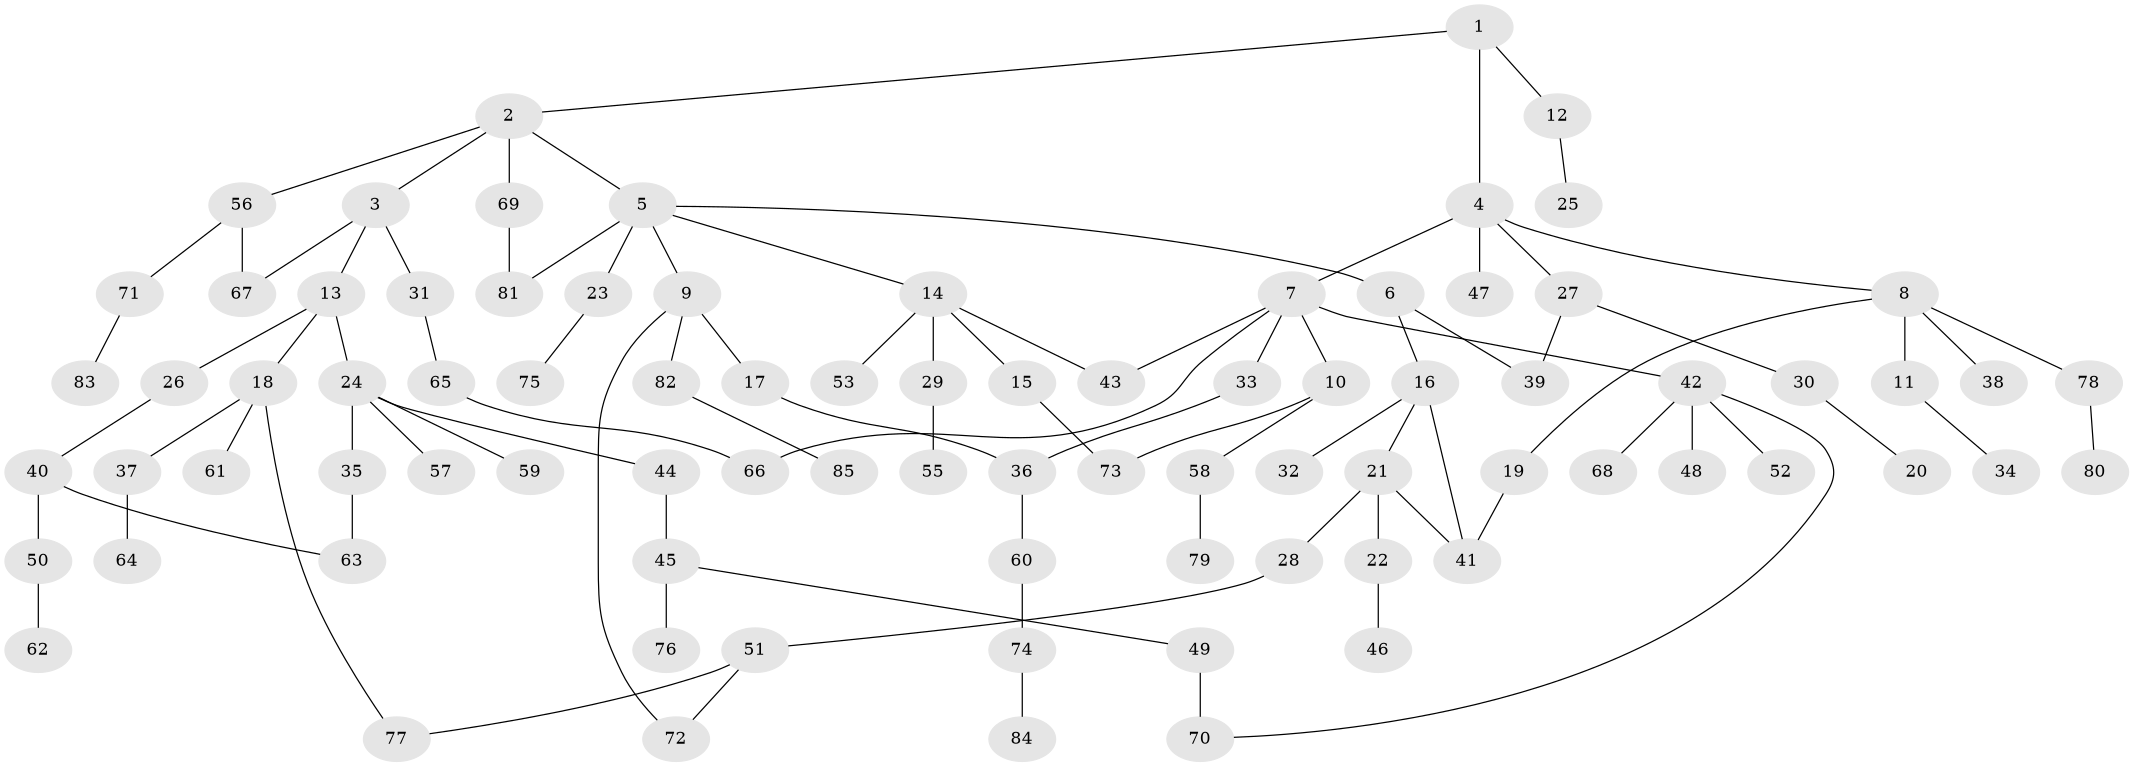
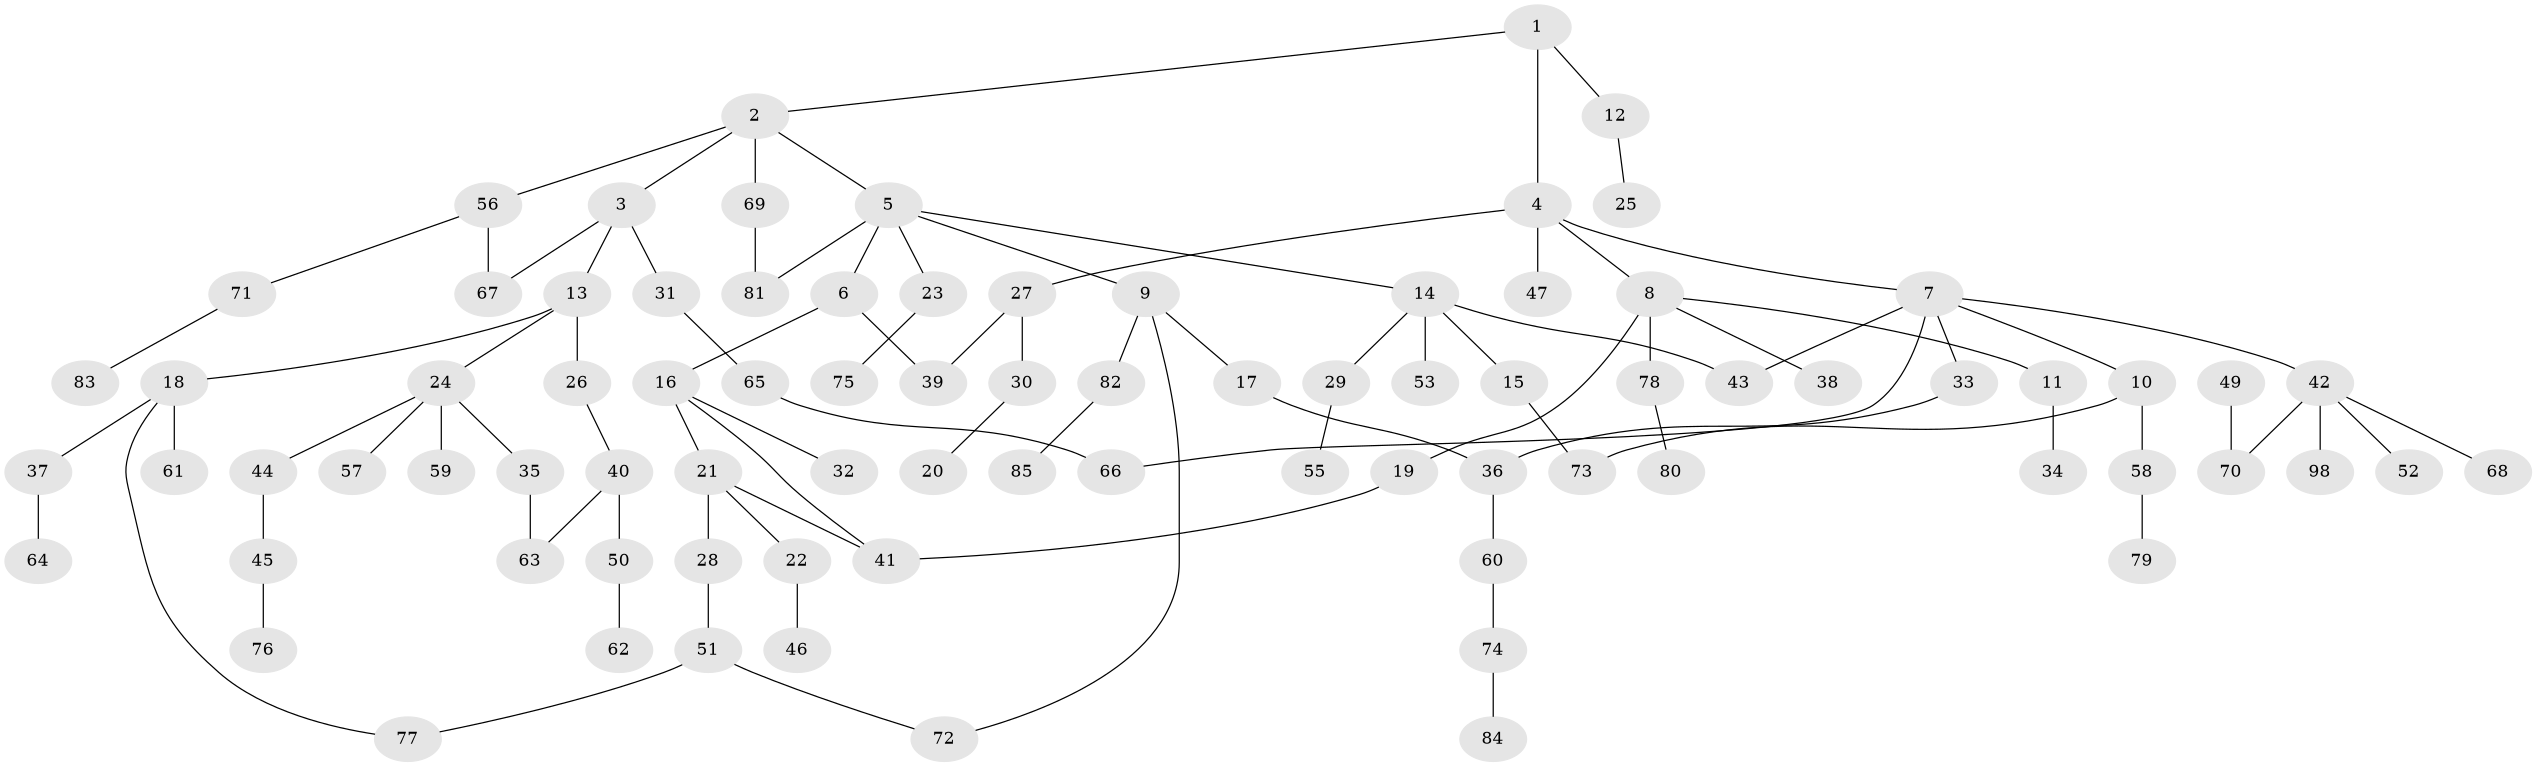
(1692, 472) -> (2320, 472)
(933, 606) -> none
